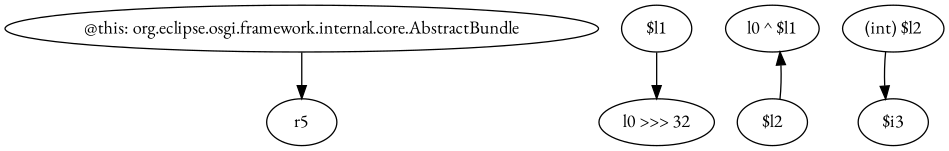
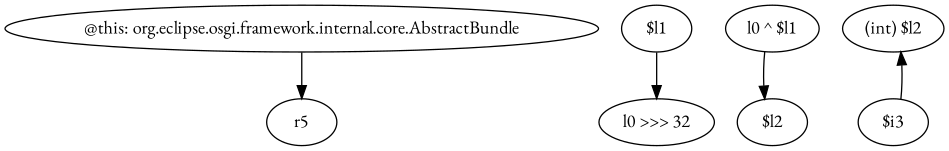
(885, 69) -> (902, 82)
(781, 82) -> (764, 69)
